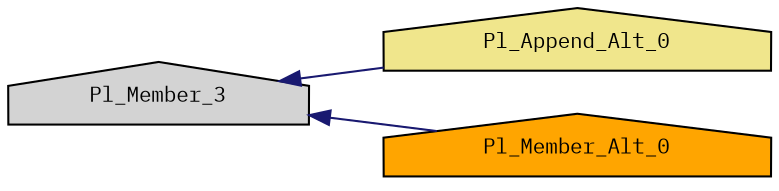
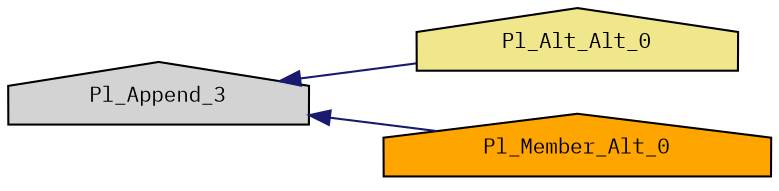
(577, 43) -> (577, 43)
(159, 97) -> (159, 97)
